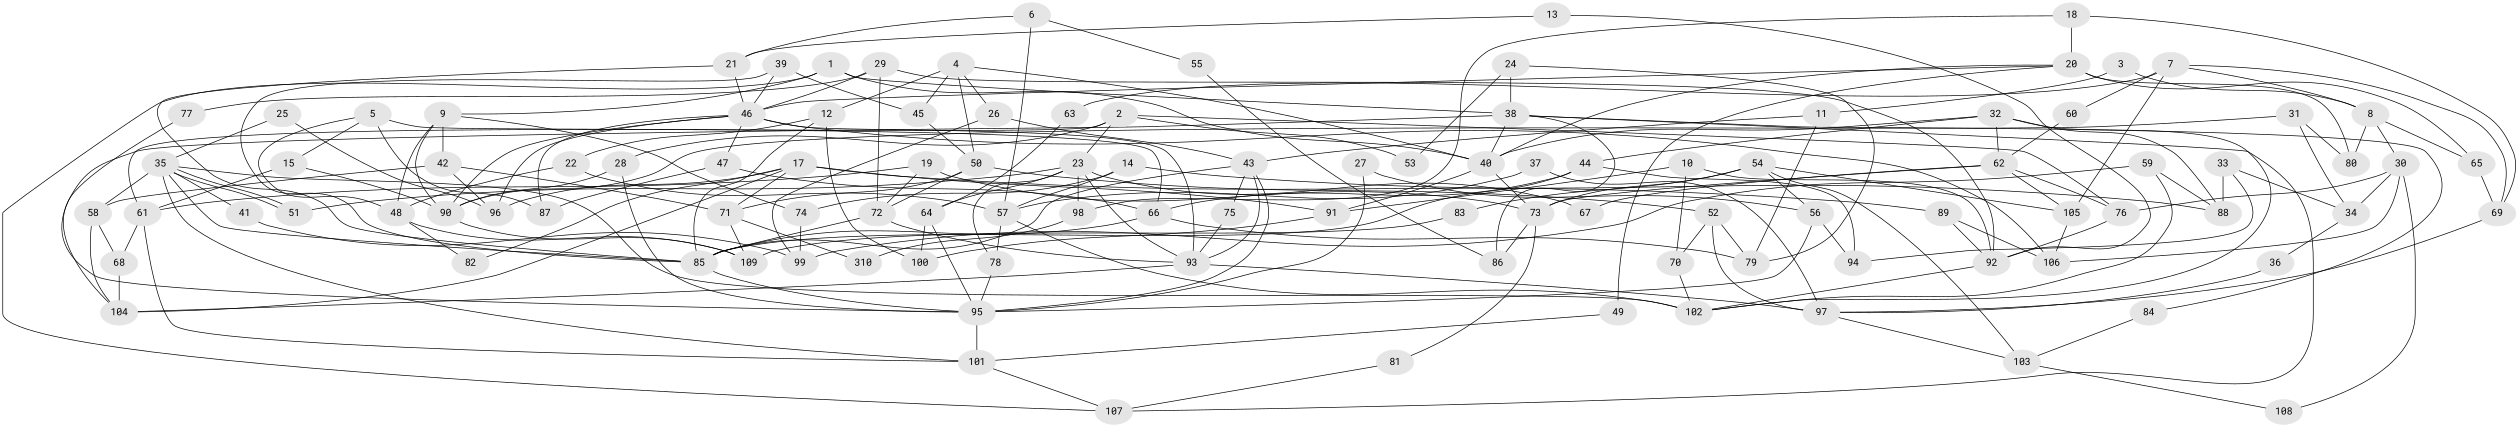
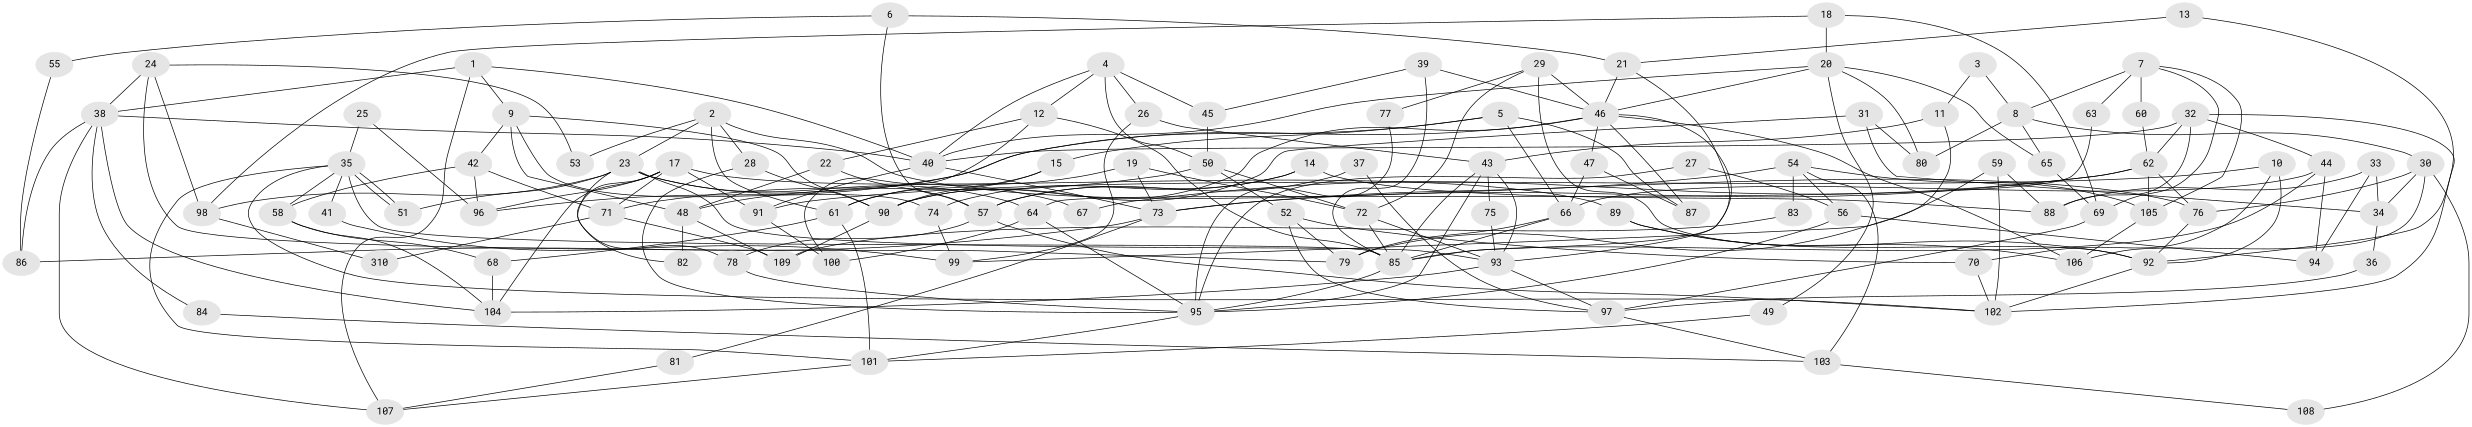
none -> (176, 139)
